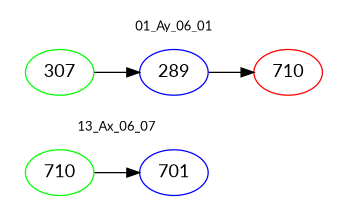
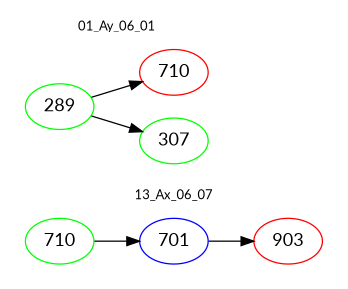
(111, 72) -> (111, 122)
(174, 72) -> (60, 107)
none -> (288, 241)
